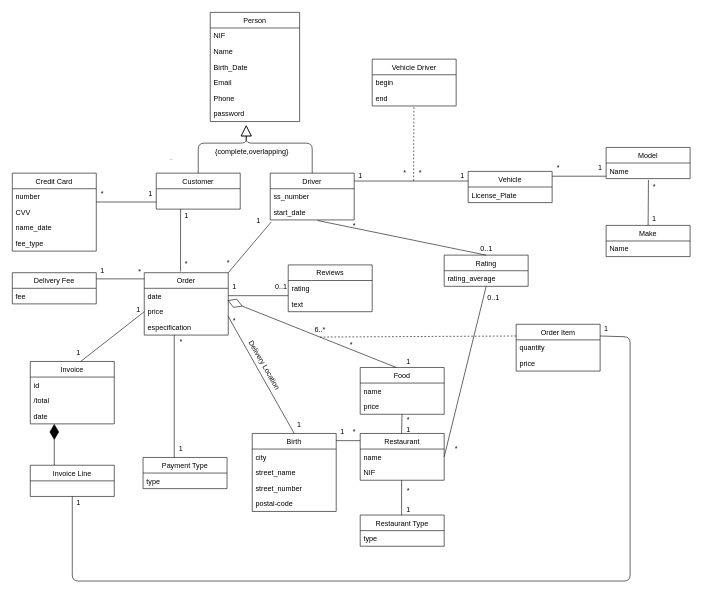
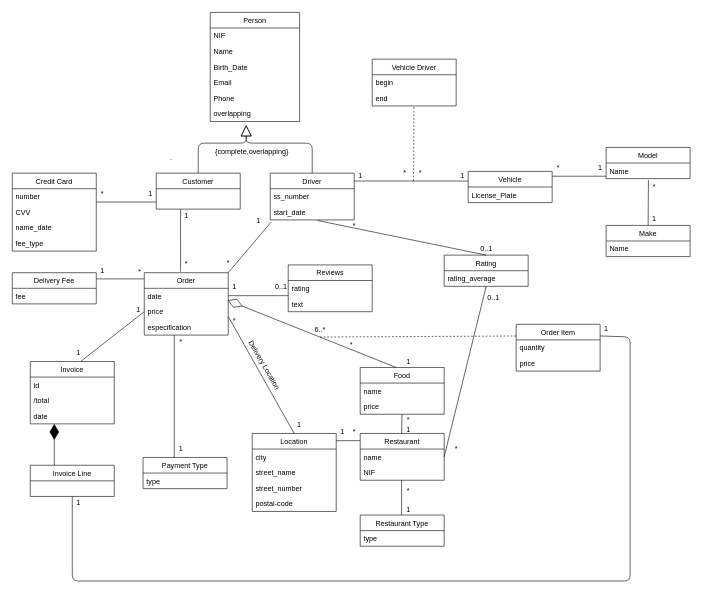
(230, 114) -> (234, 114)
(294, 442) -> (294, 442)
